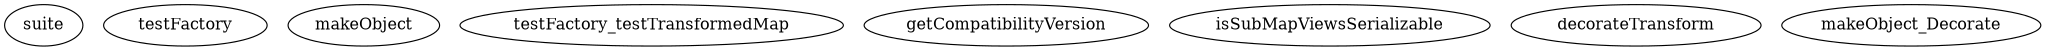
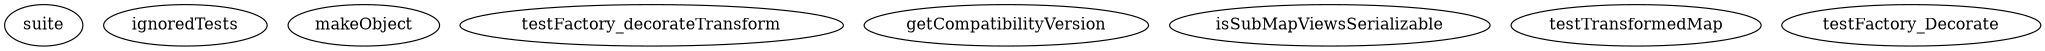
(185, 25) -> (185, 25)
(652, 25) -> (652, 25)
(1636, 25) -> (1636, 25)
(1911, 25) -> (1911, 25)
